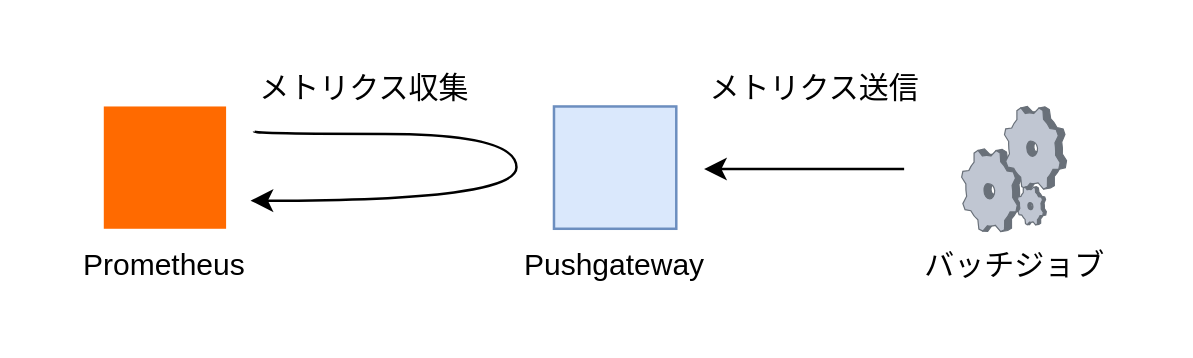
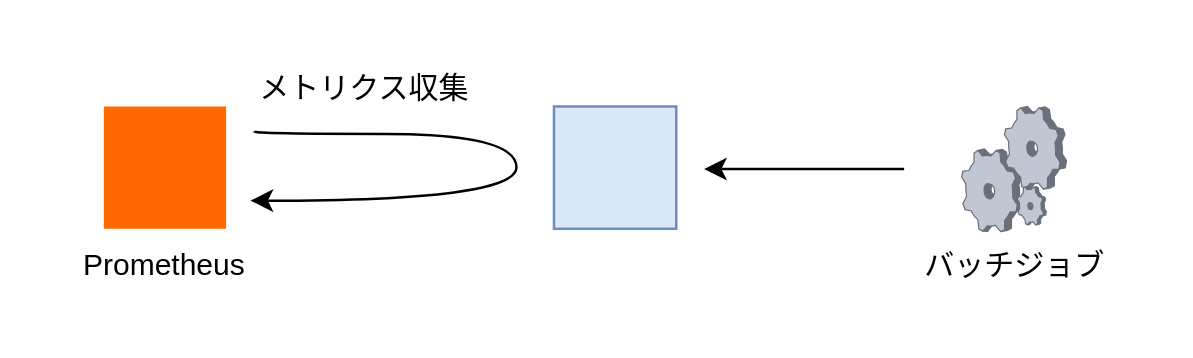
(814, 89) -> none
(615, 266) -> none
